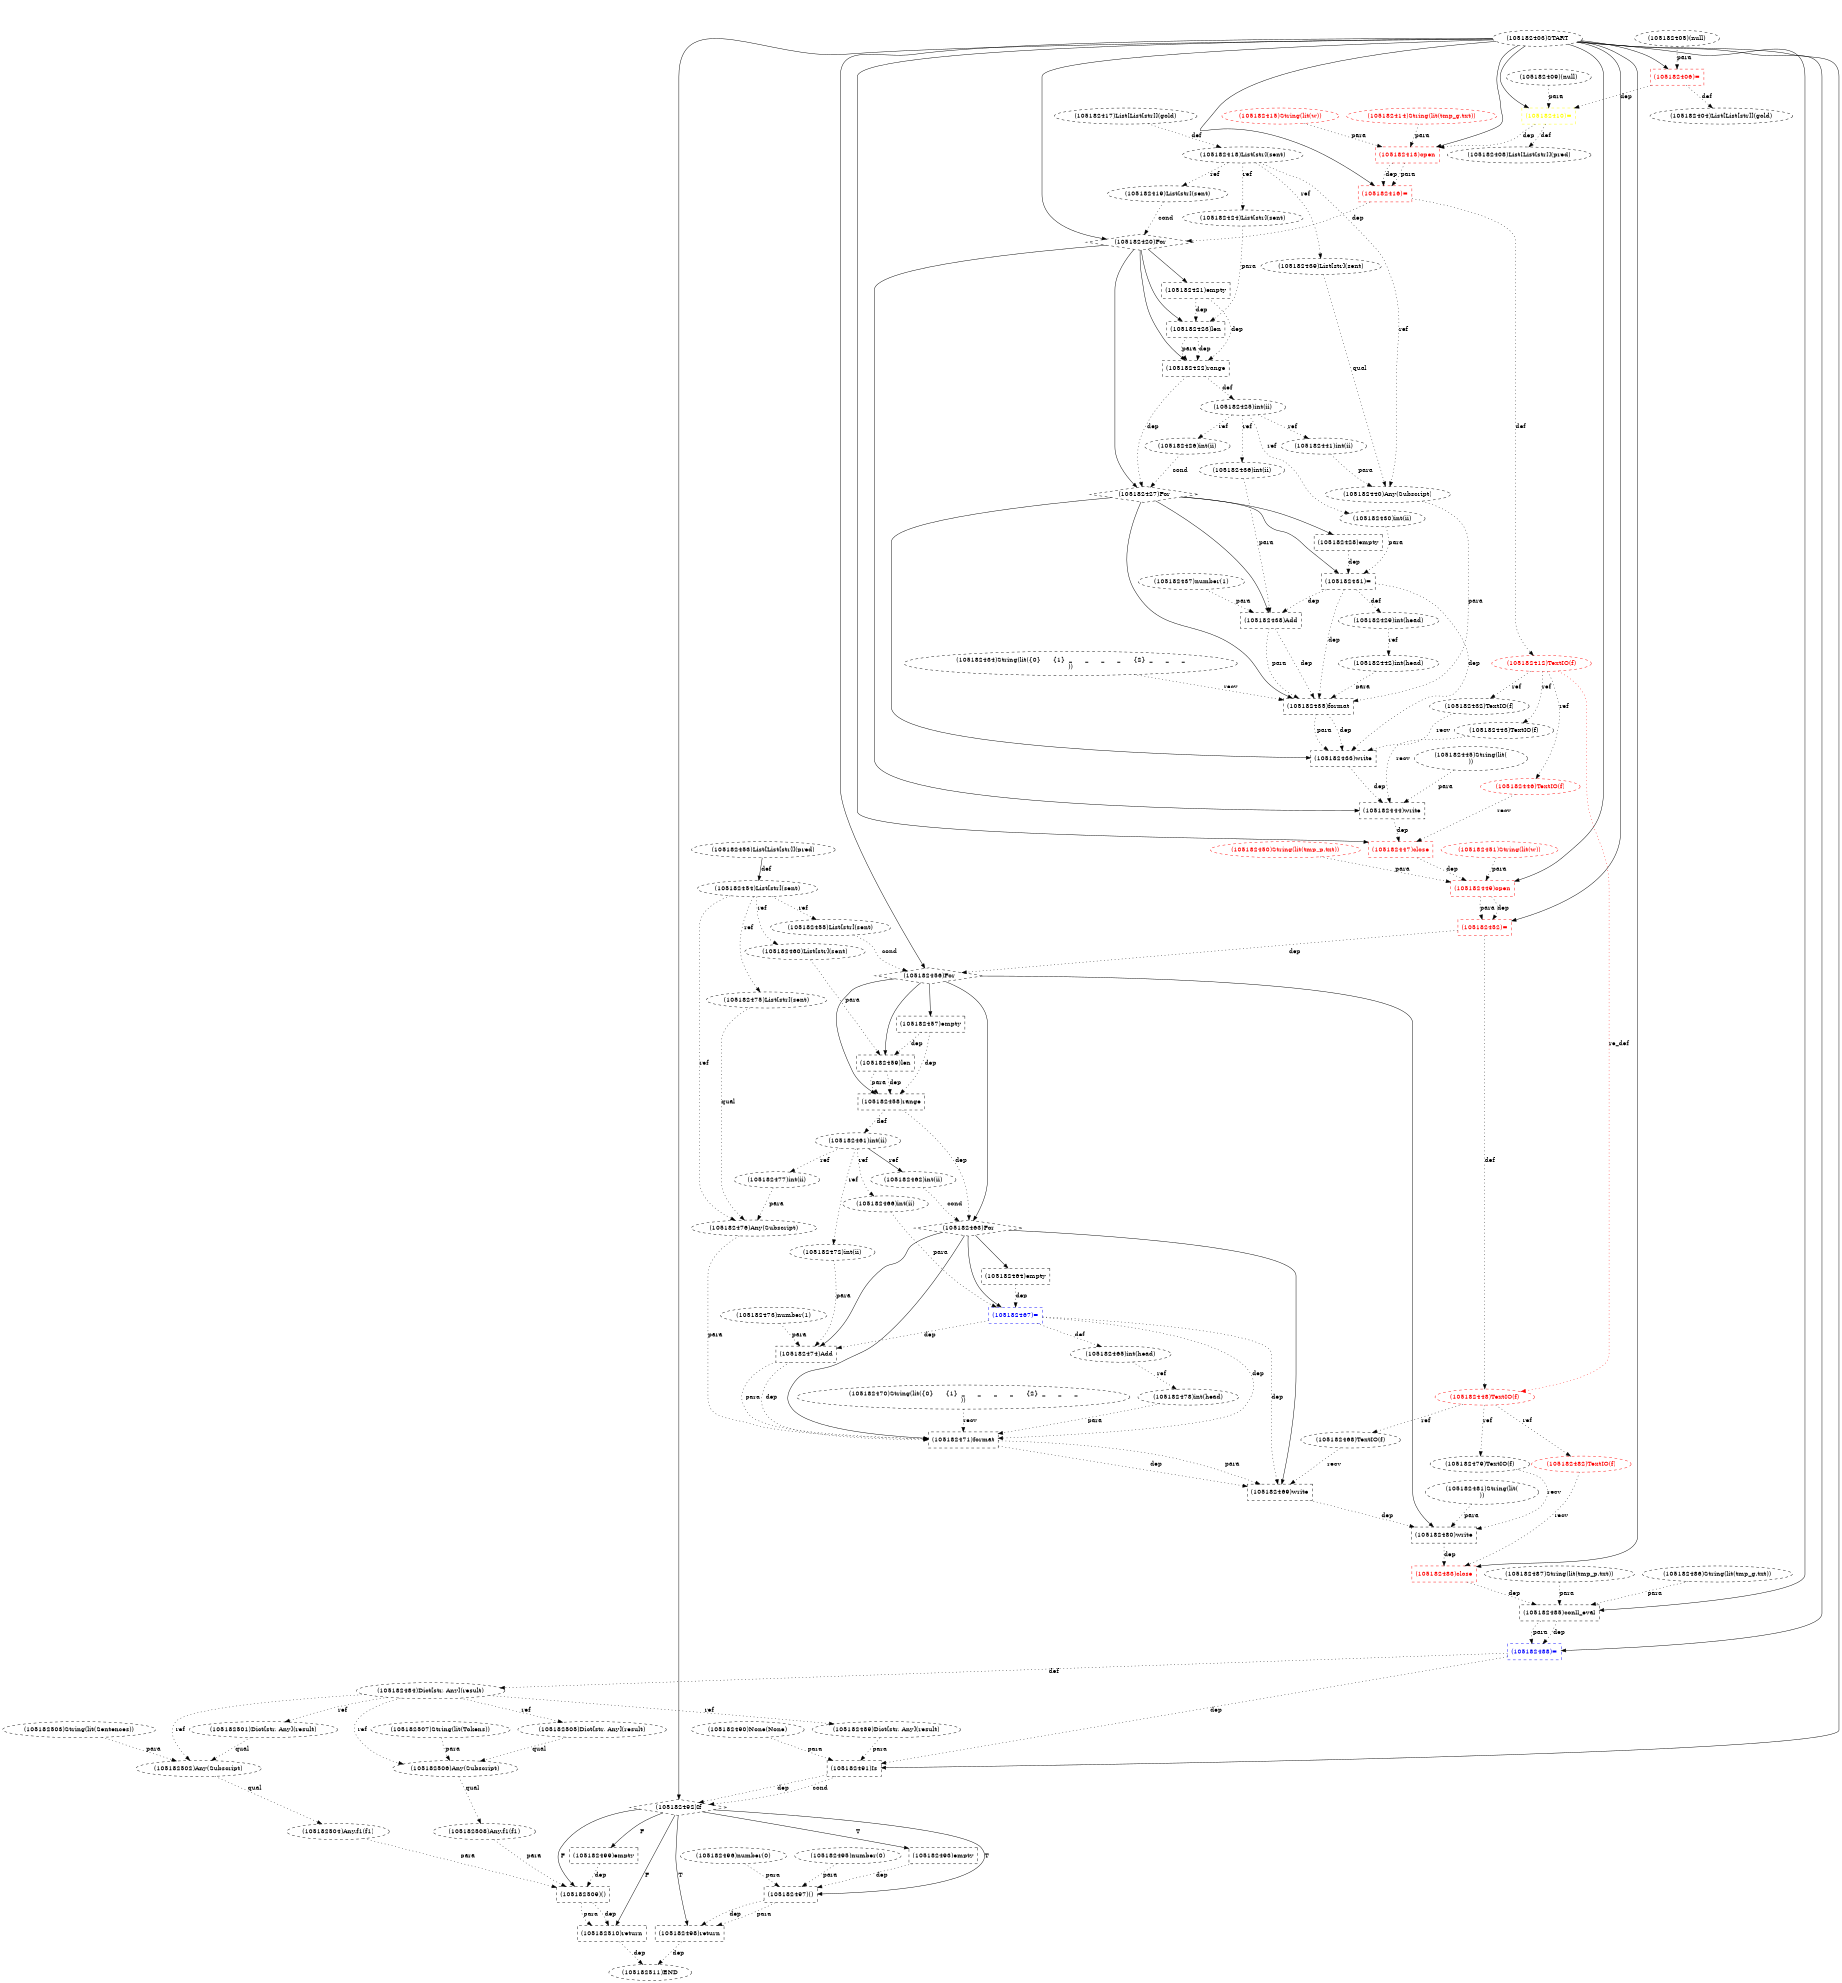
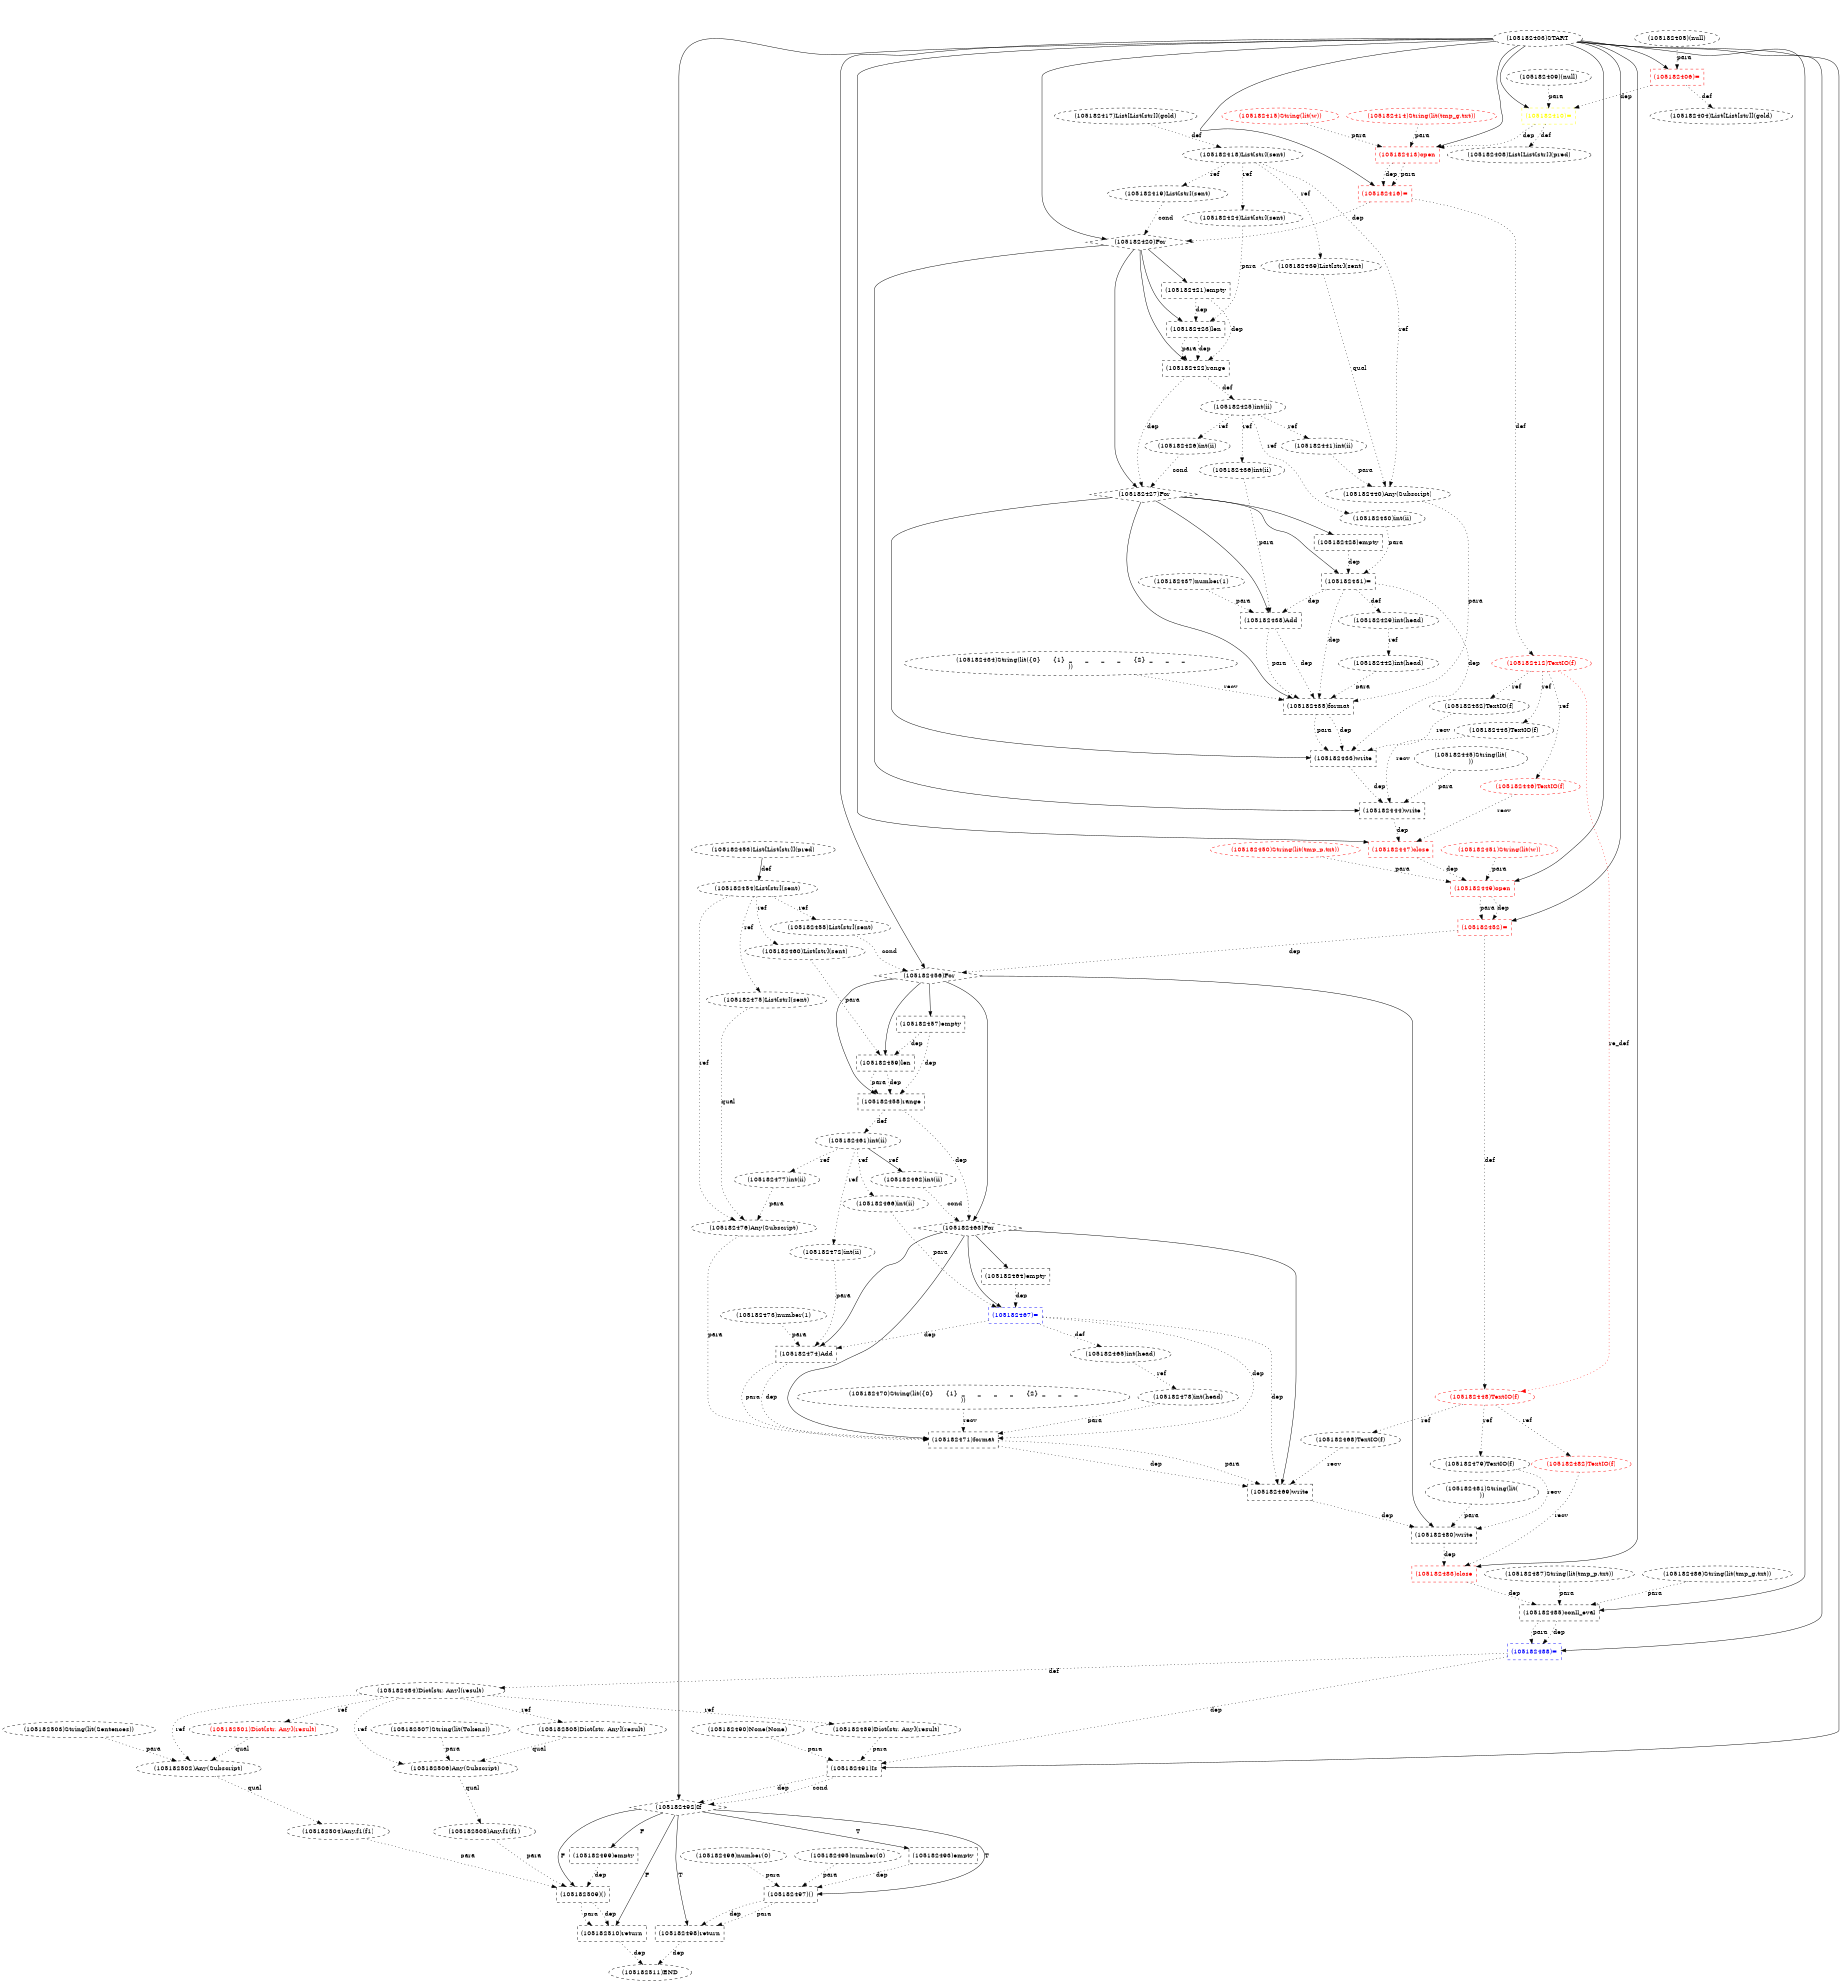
(263, 1730) -> (263, 1730)
